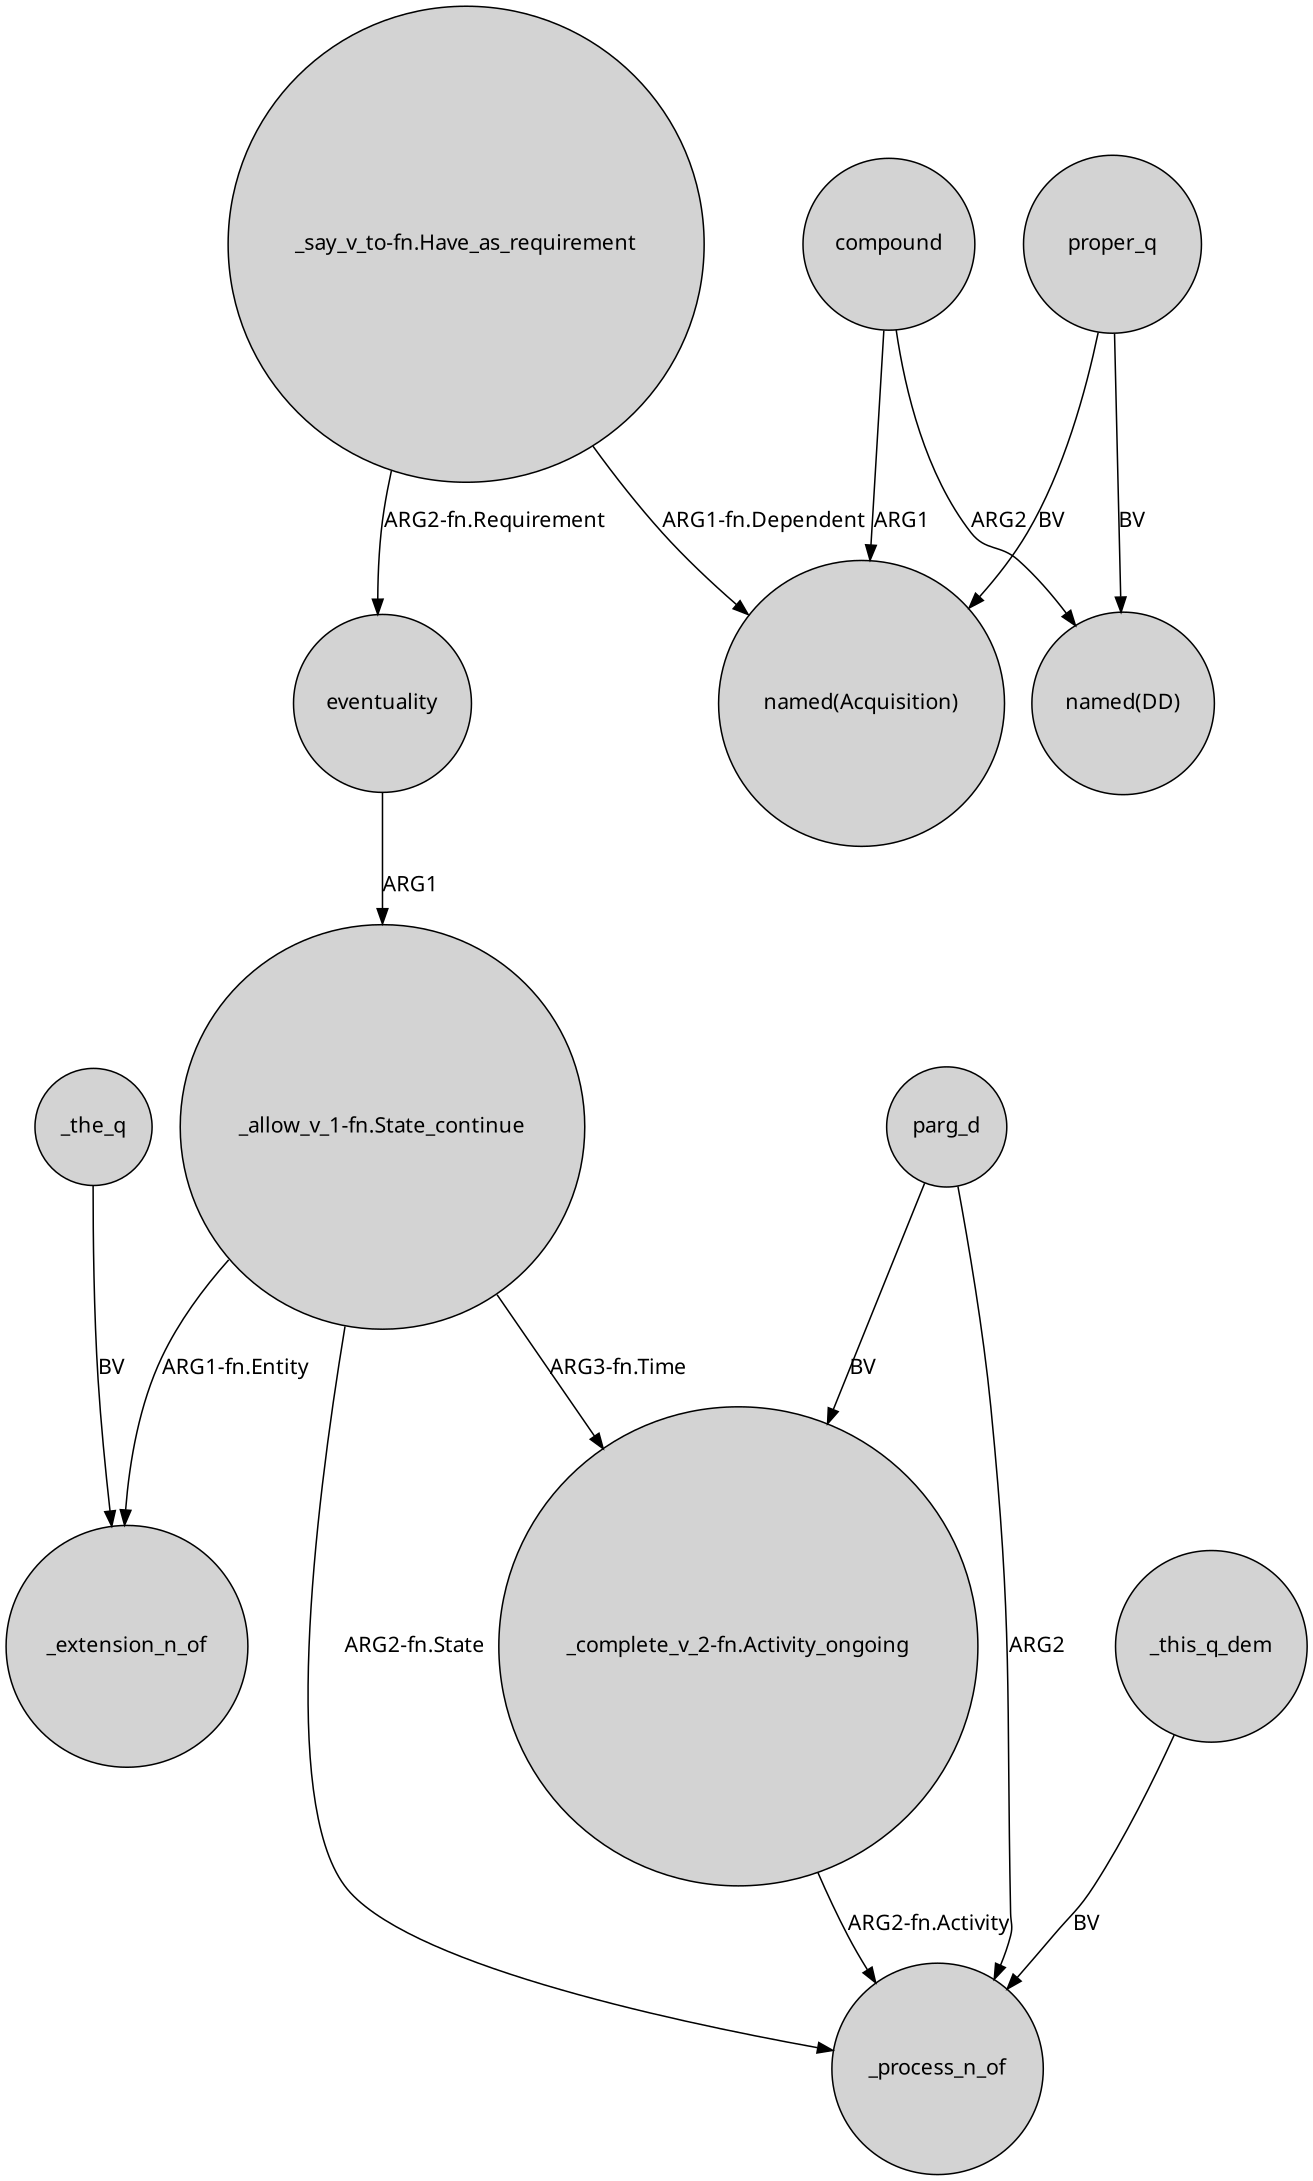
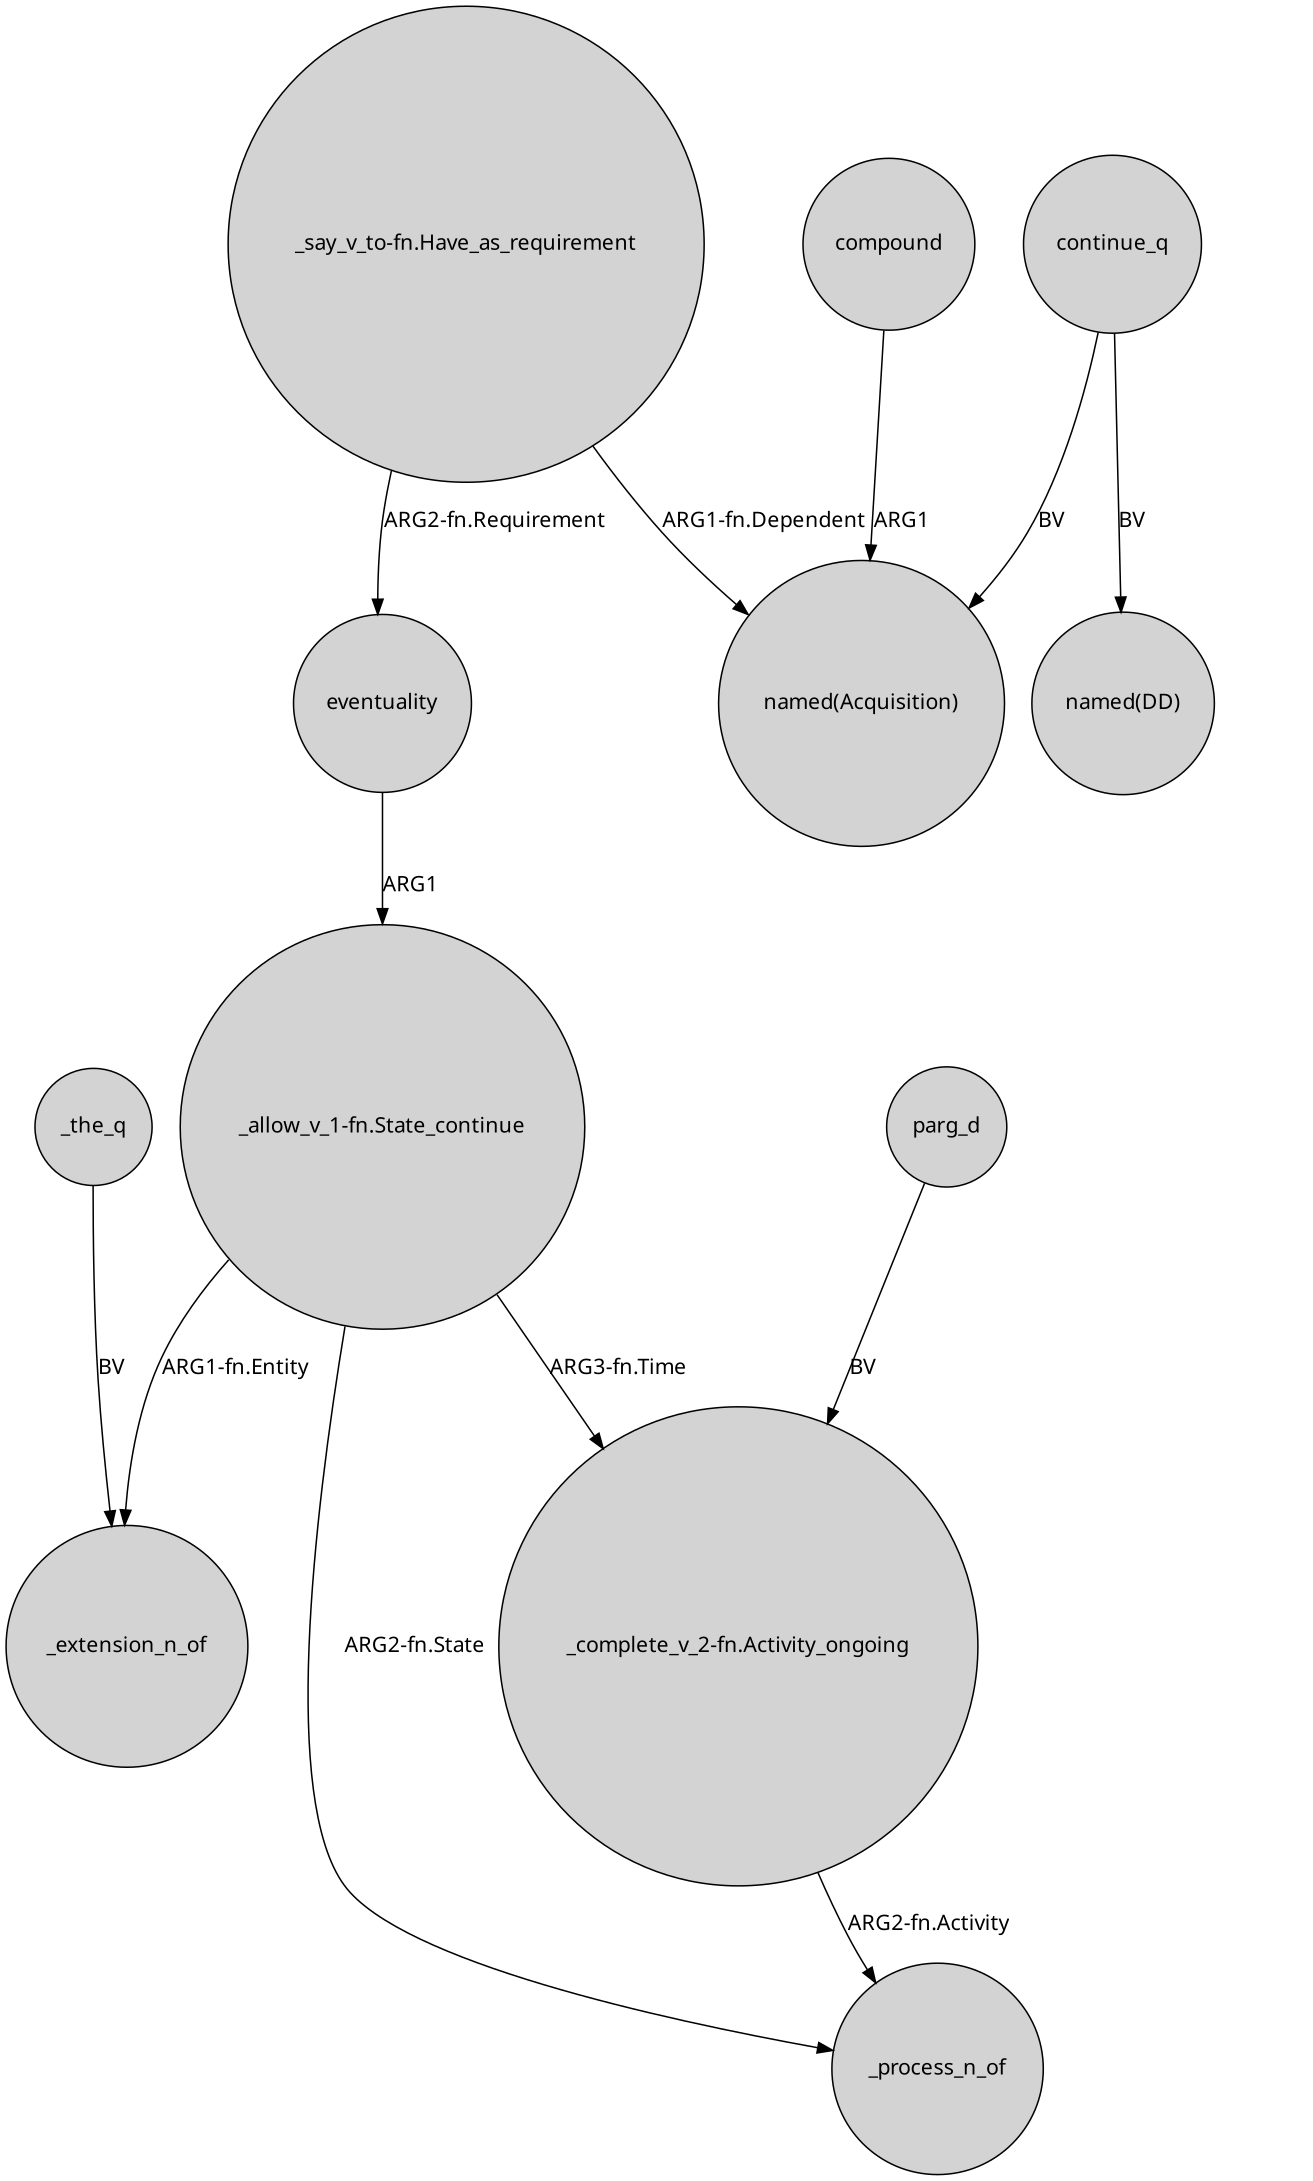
(1112, 244) -> (1112, 244)
(947, 494) -> none
(1004, 1575) -> none
(1211, 1646) -> none
